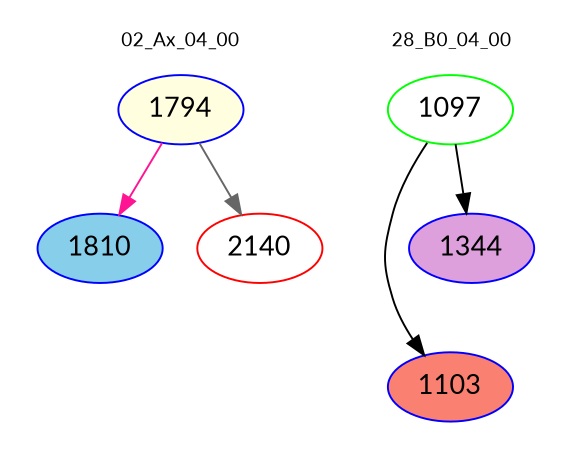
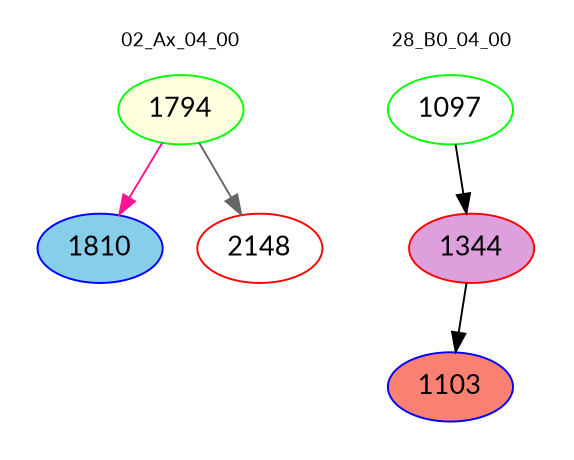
(181, 110) -> (181, 110)
(387, 239) -> (463, 308)
(260, 248) -> (260, 248)
(472, 248) -> (472, 248)
